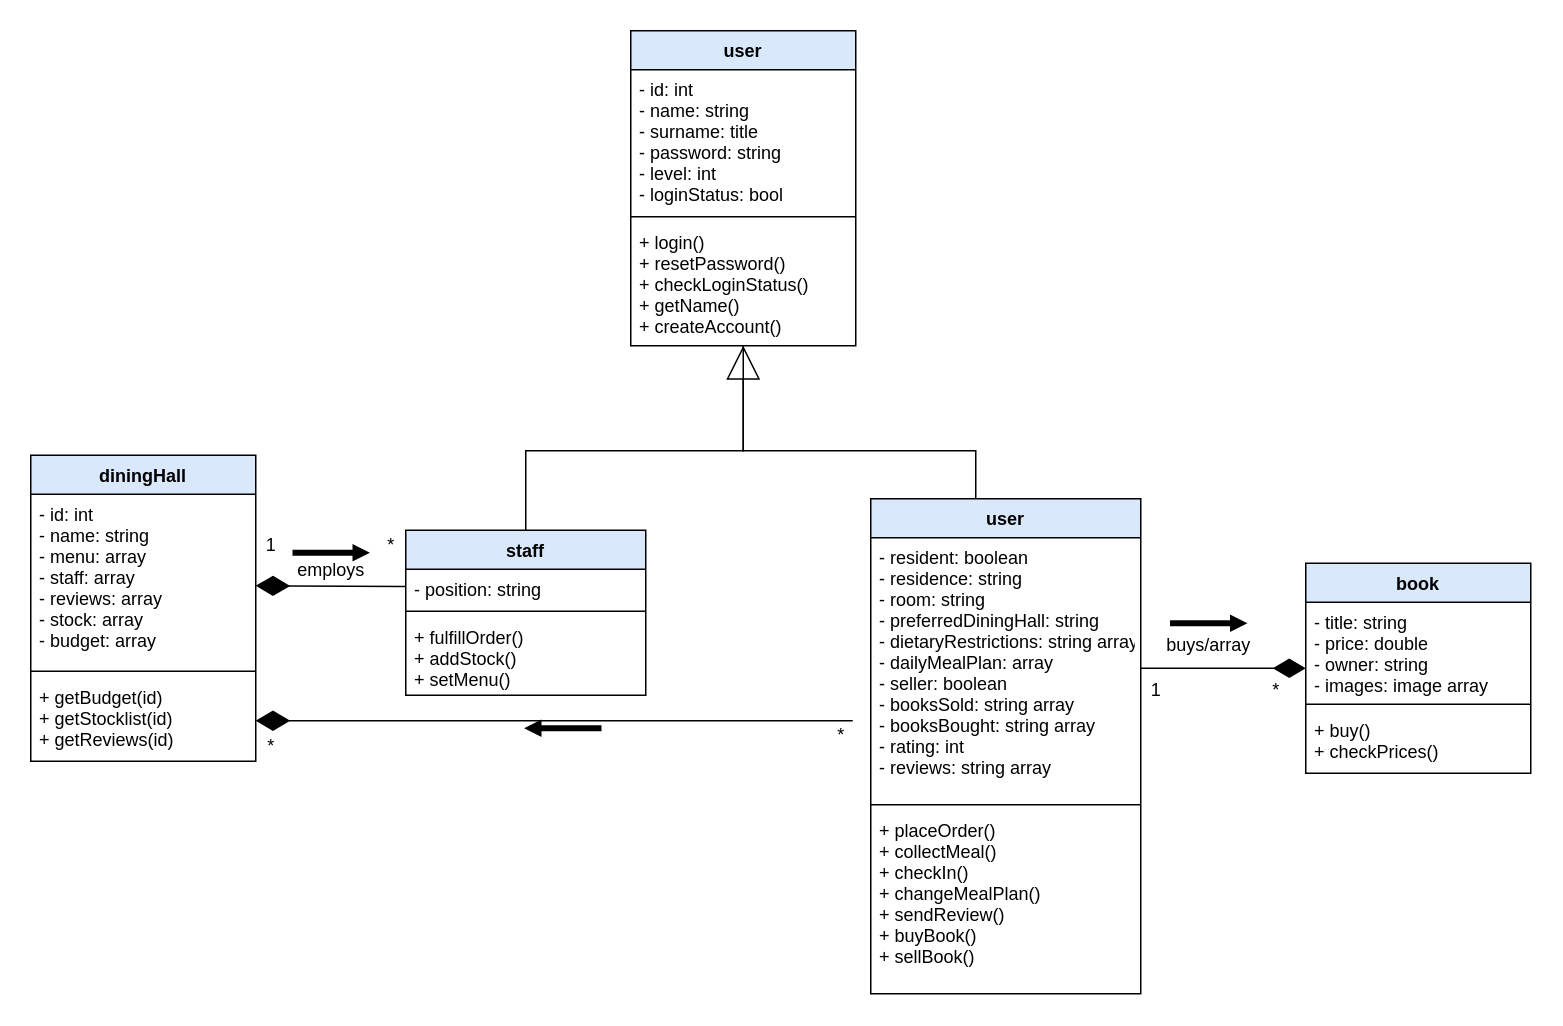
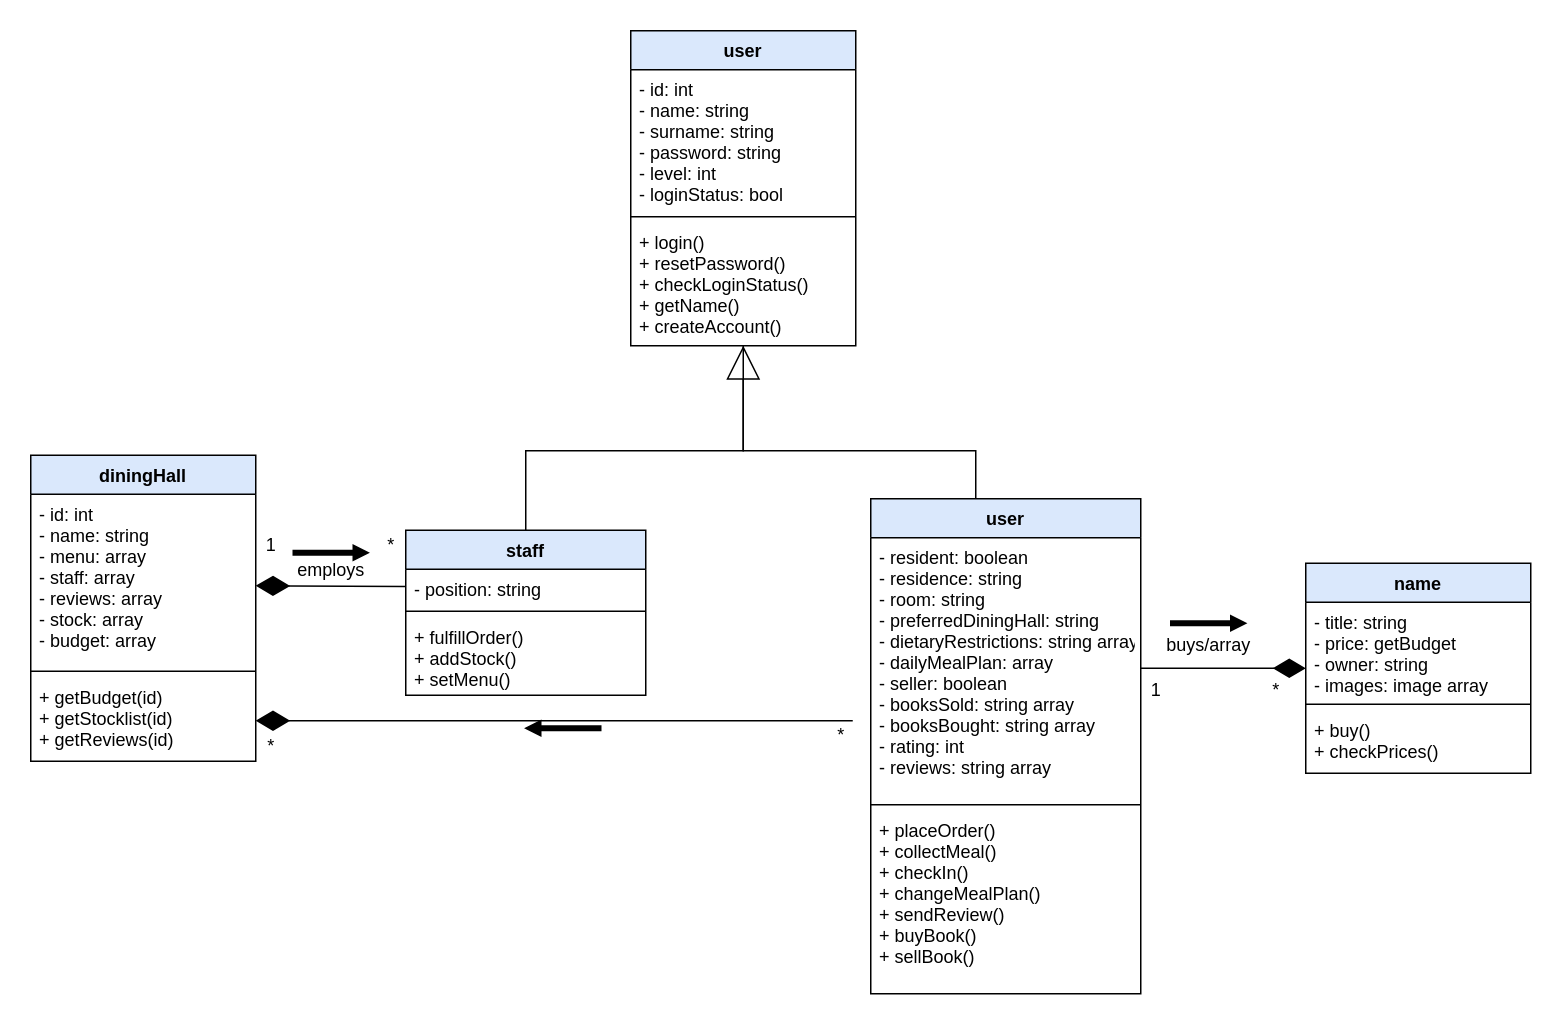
(673, 90) -> (673, 90)
(1418, 584) -> (1418, 584)
(1376, 623) -> (1376, 623)
